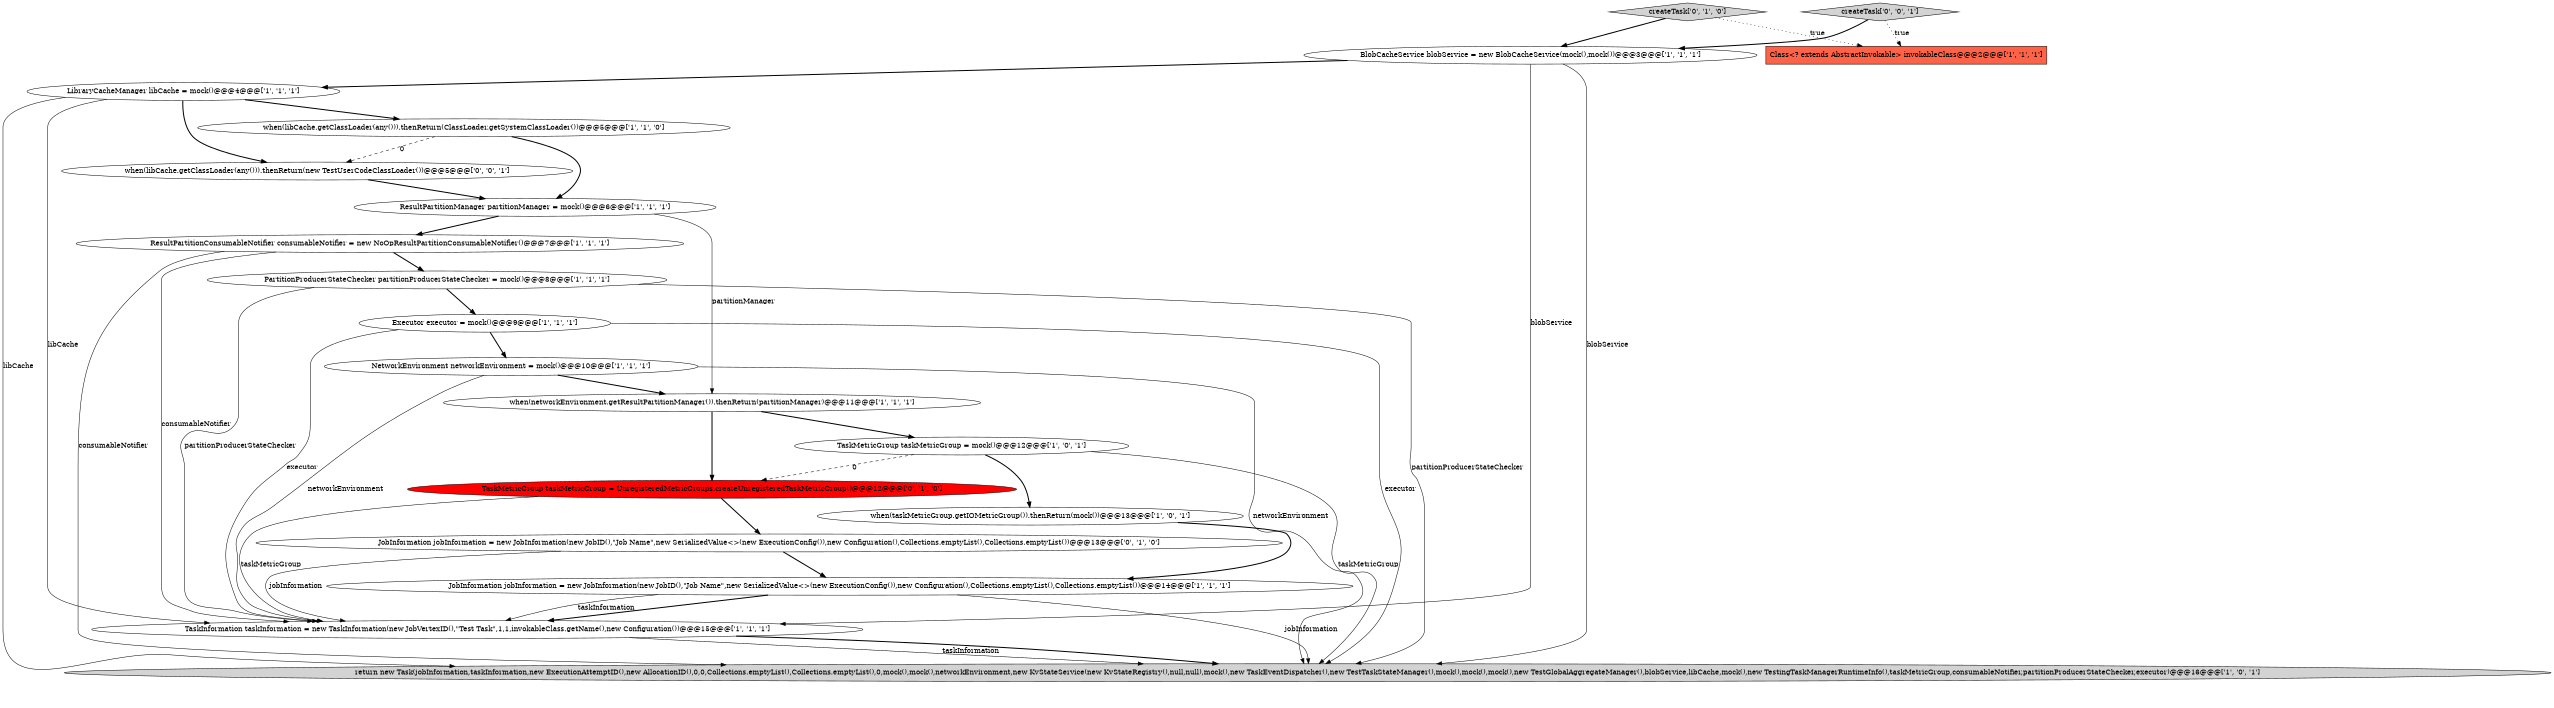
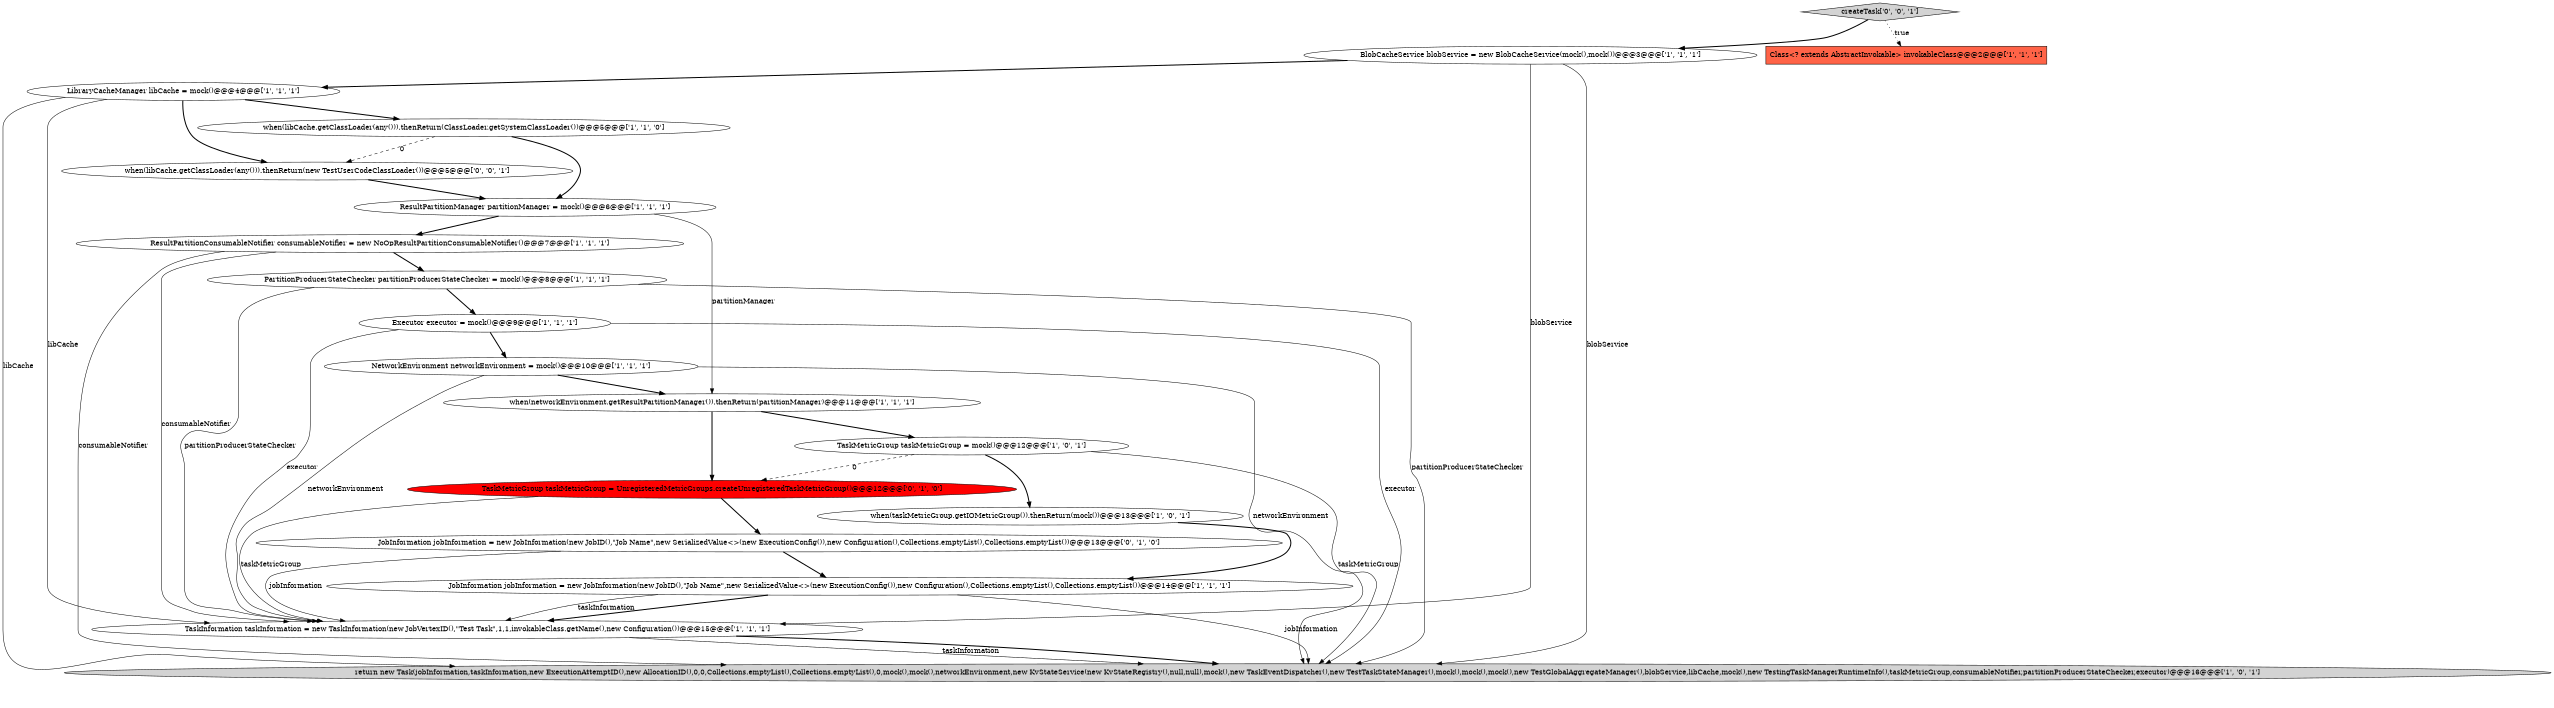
(1688, 12) -> none
